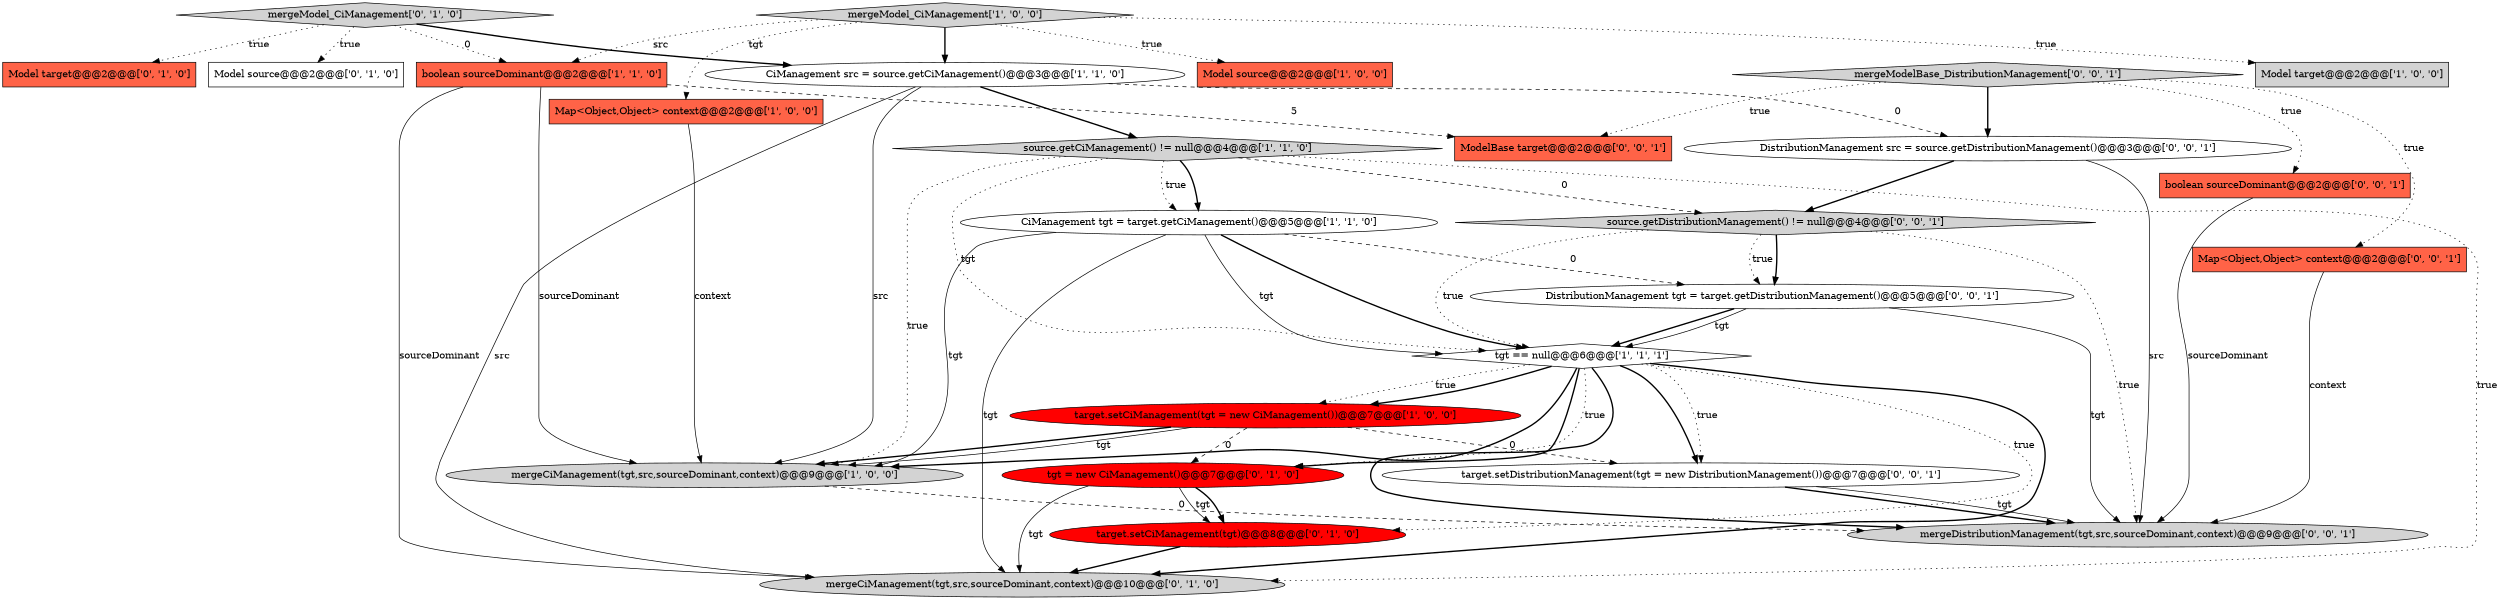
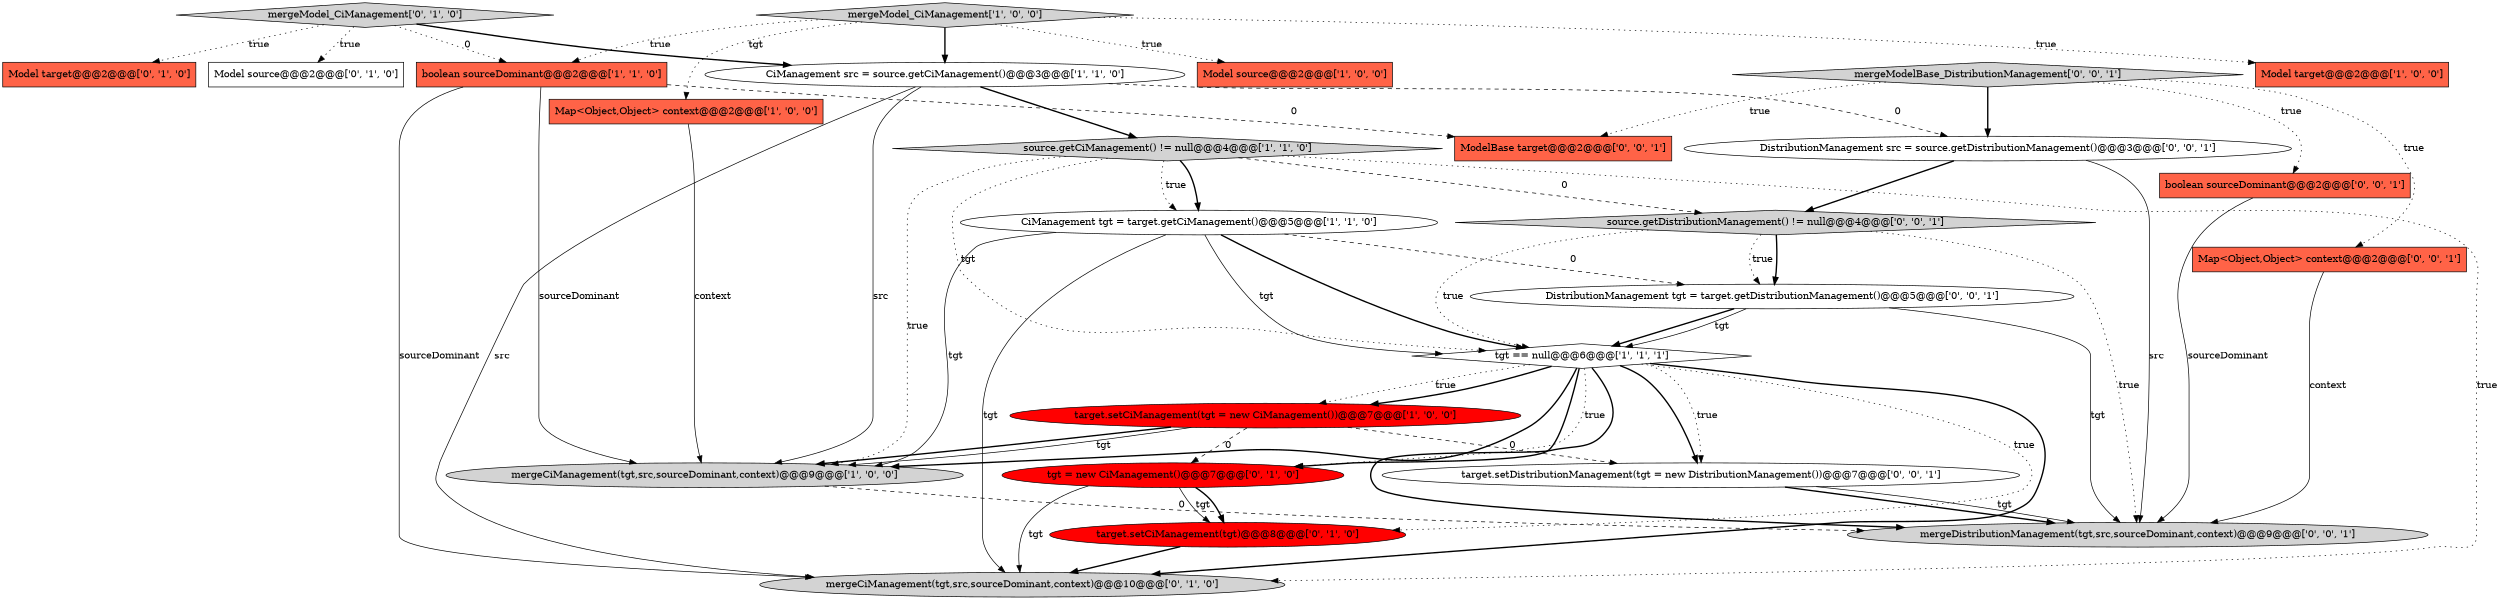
(660, 45) -> (660, 45)
(2352, 75) -> (2352, 75)
(1294, 112) -> (1294, 112)
